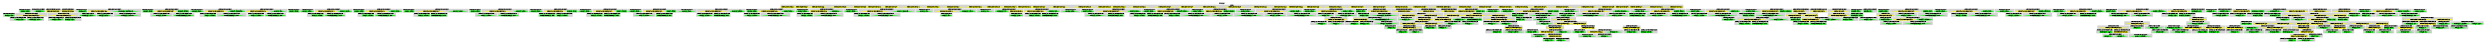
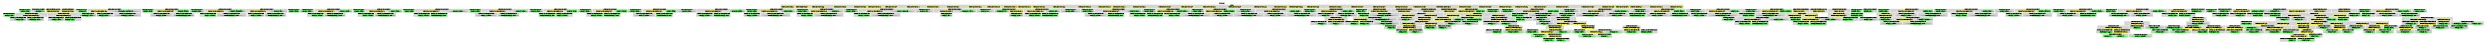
(2406, 28) -> (2406, 28)
